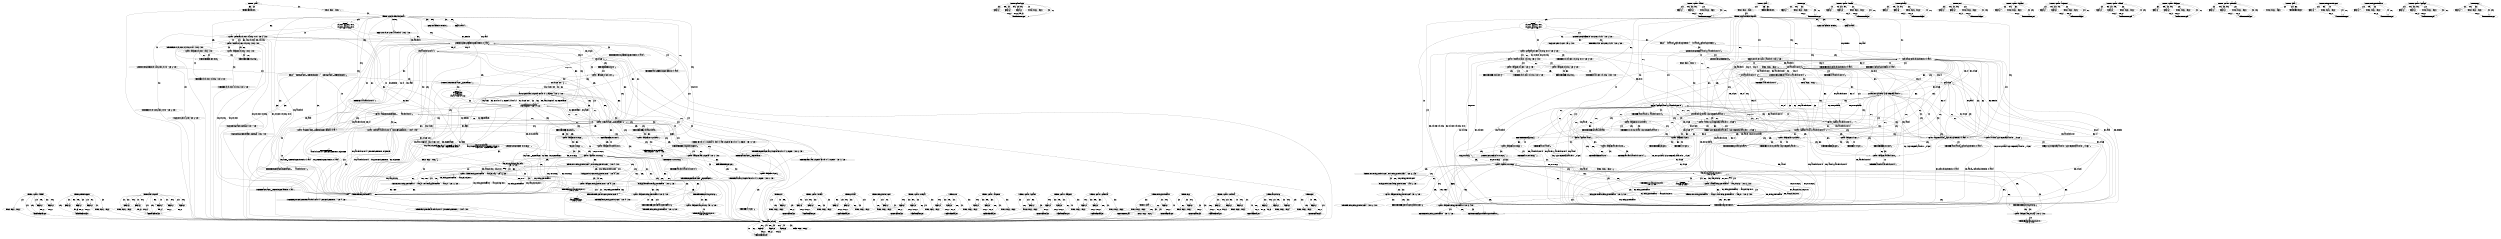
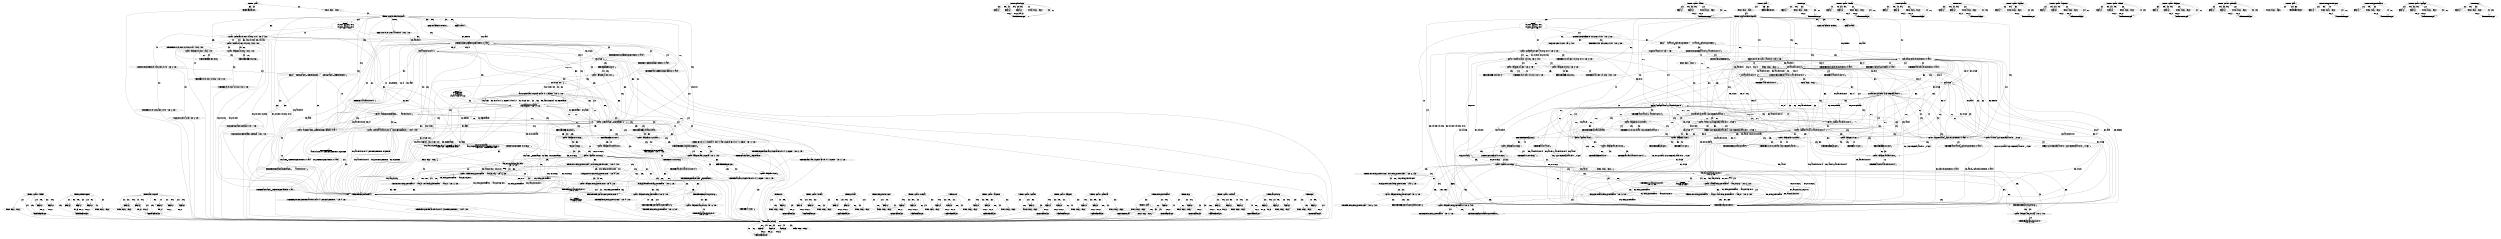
none -> (1661, 51)
none -> (654, 63)
none -> (1924, 67)
none -> (606, 71)
(457, 83) -> none
(1658, 110) -> (1651, 109)
(1831, 127) -> none
(672, 134) -> (672, 134)
(679, 142) -> (714, 154)
(1563, 142) -> (1707, 73)
